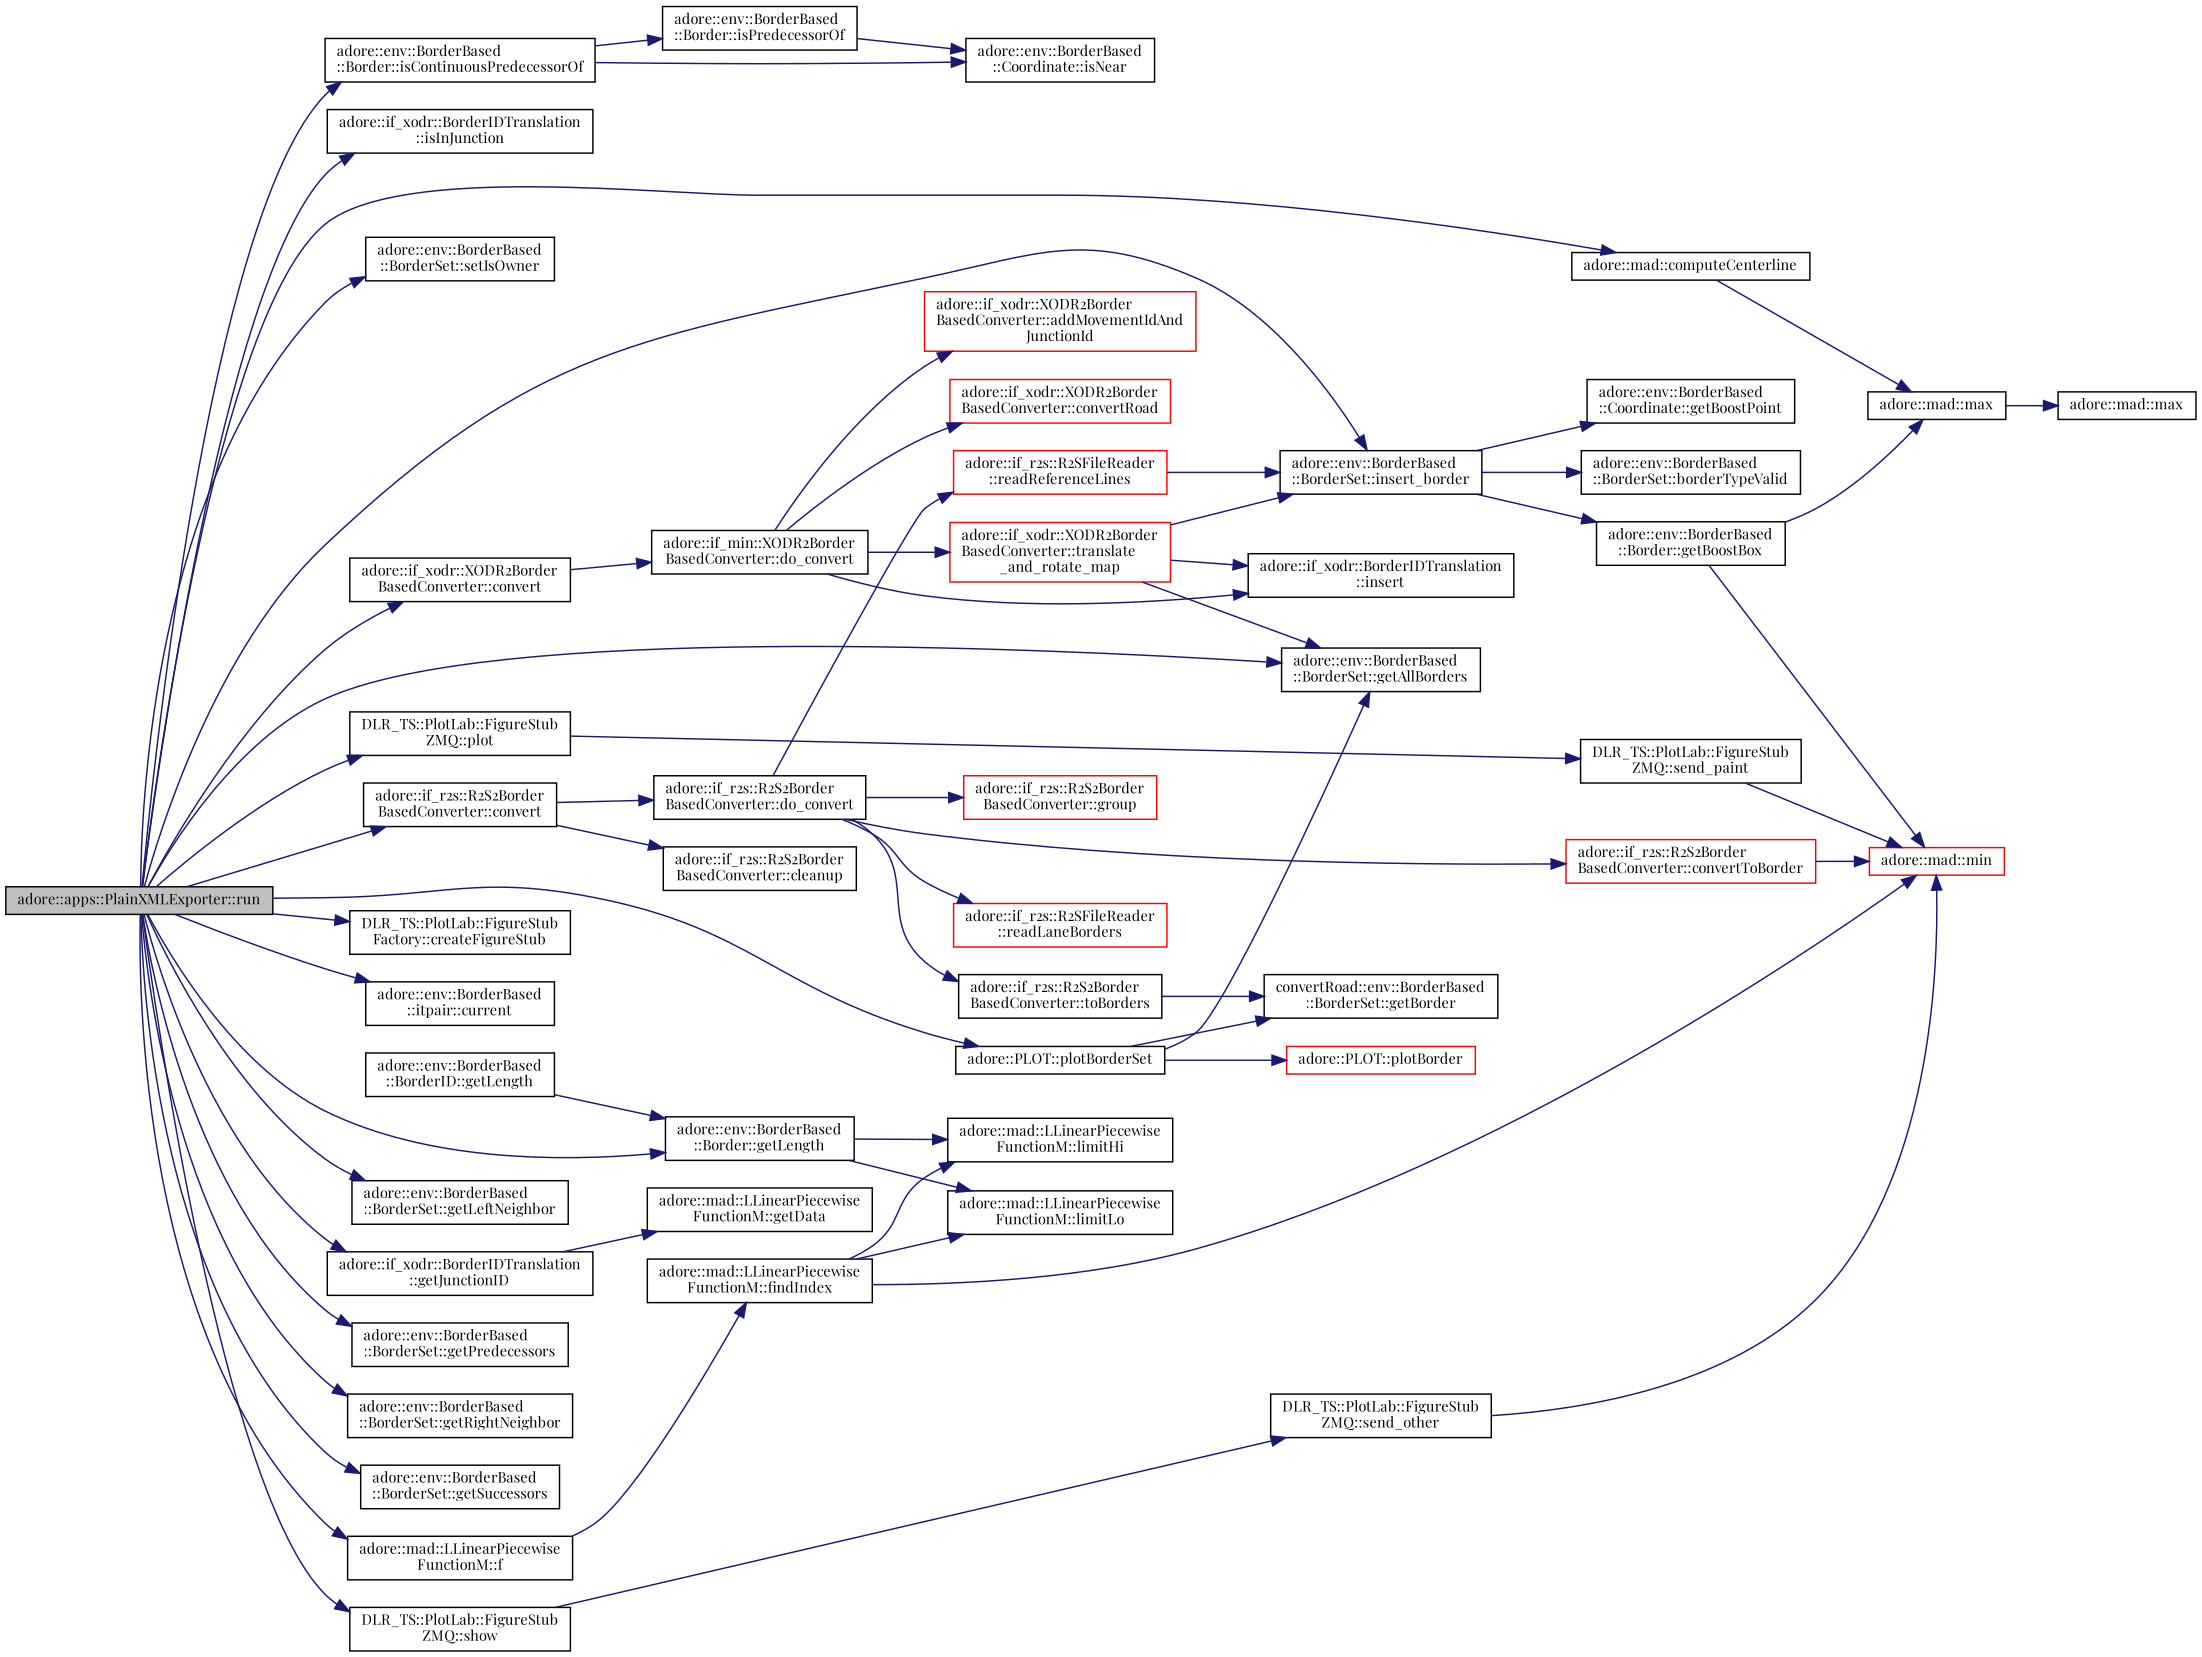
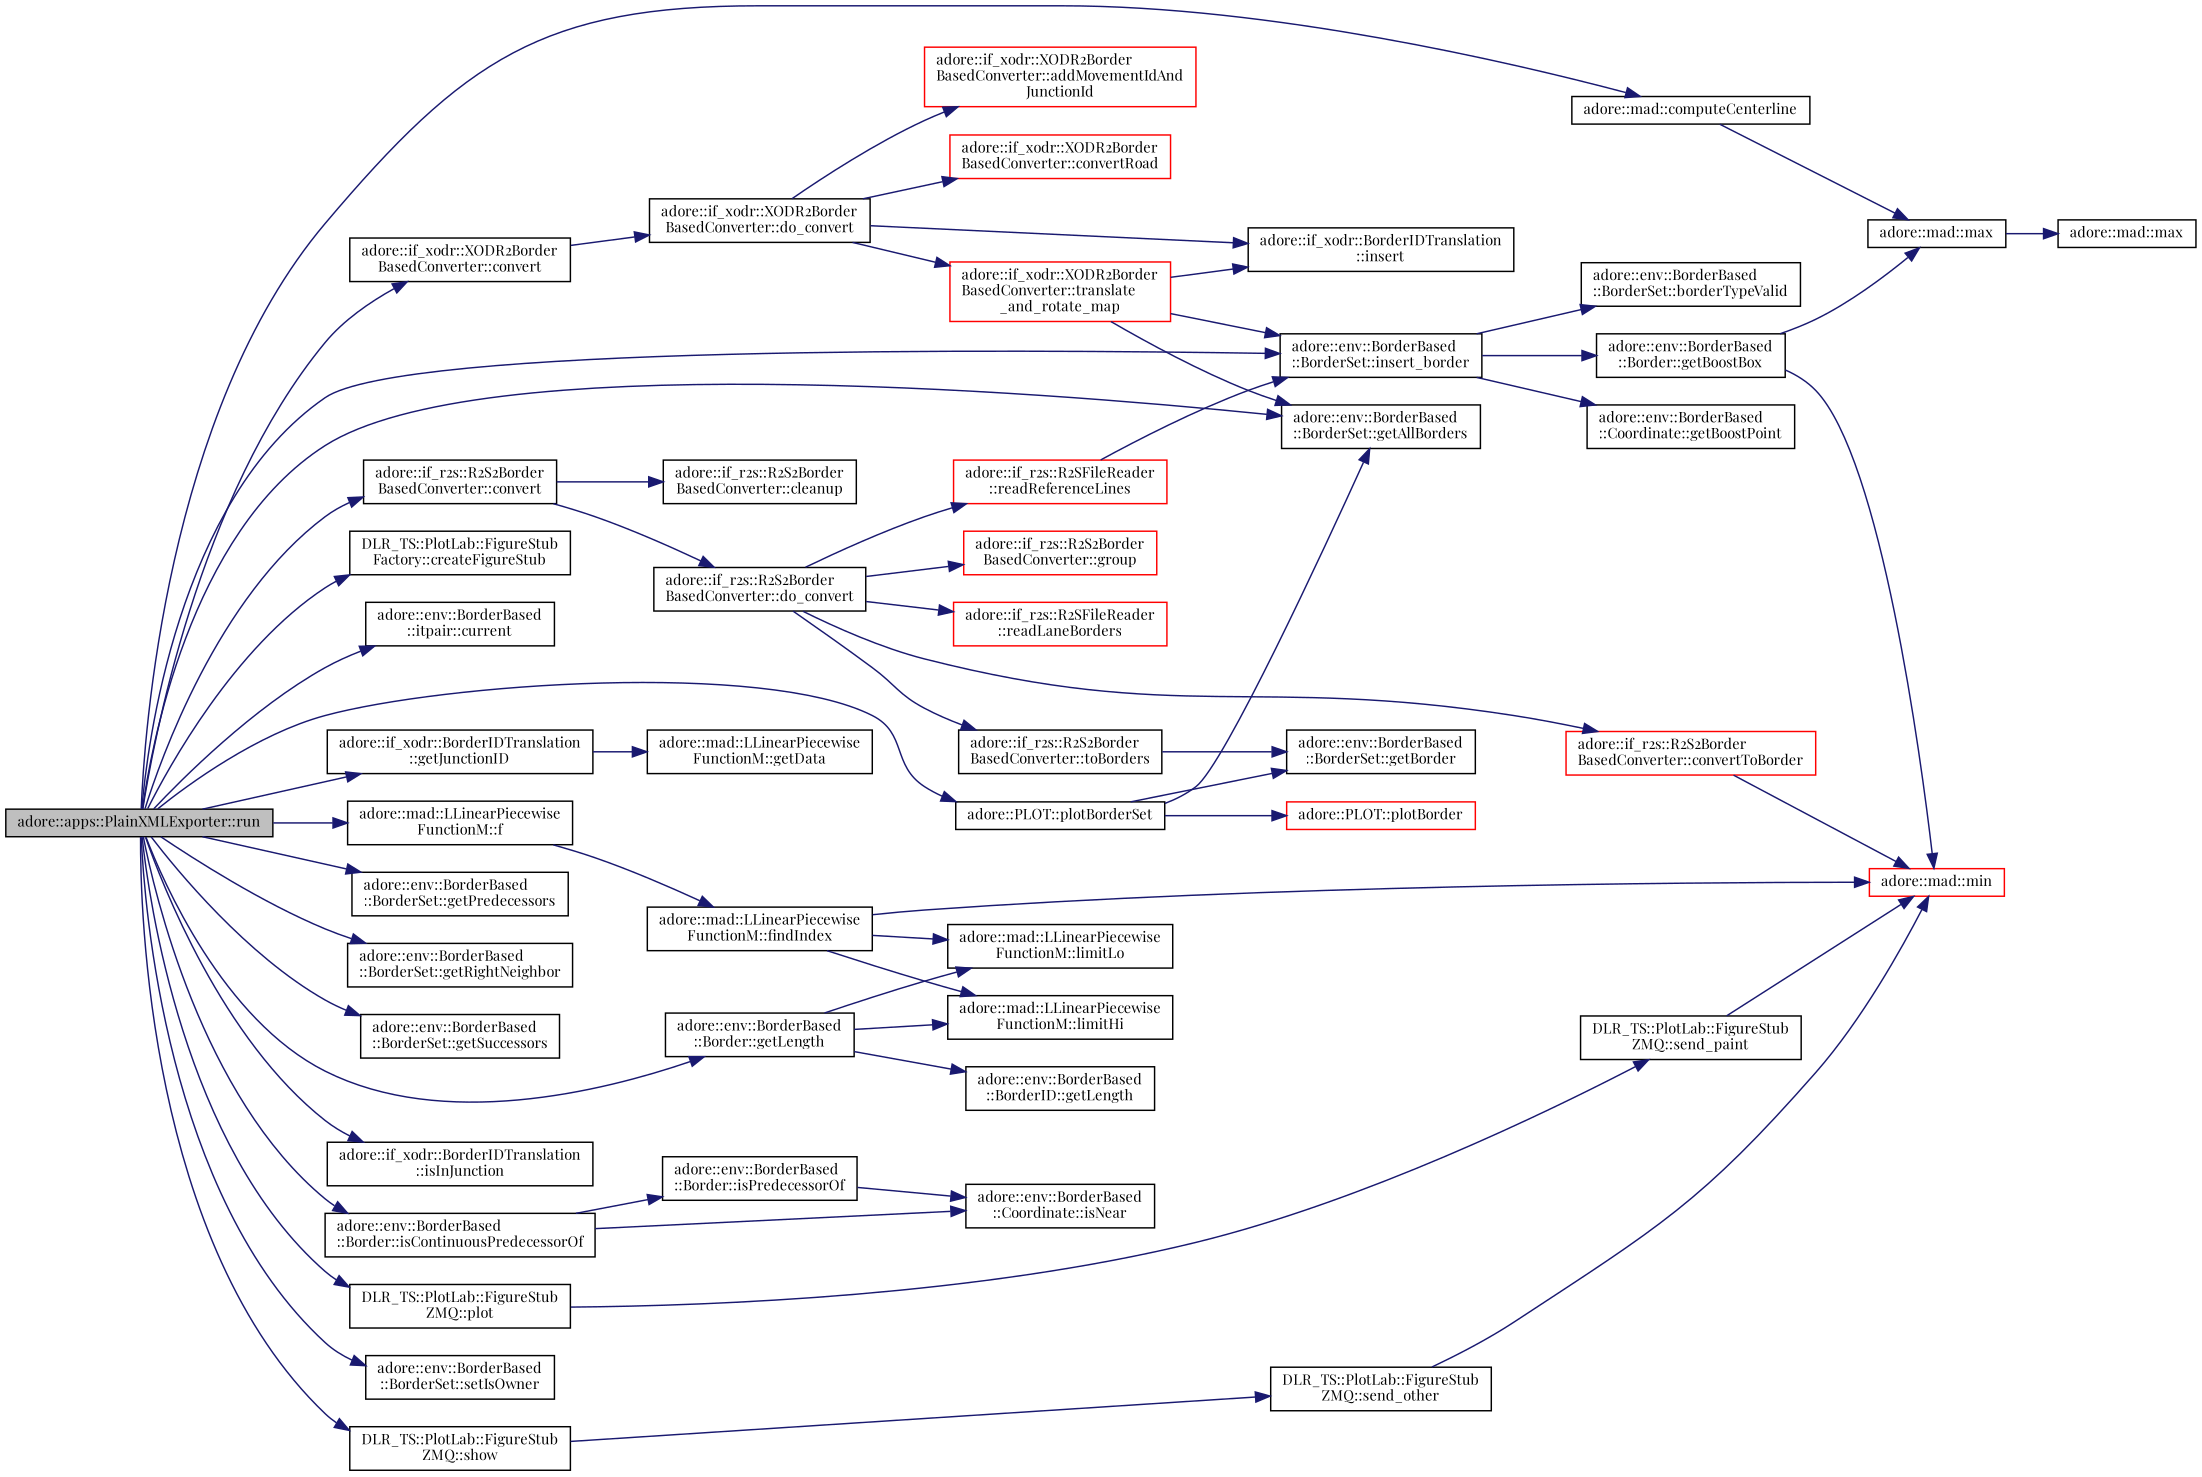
(760, 552) -> (760, 221)
(1381, 996) -> (1381, 752)
(603, 1105) -> (903, 1060)
(460, 1202) -> none
